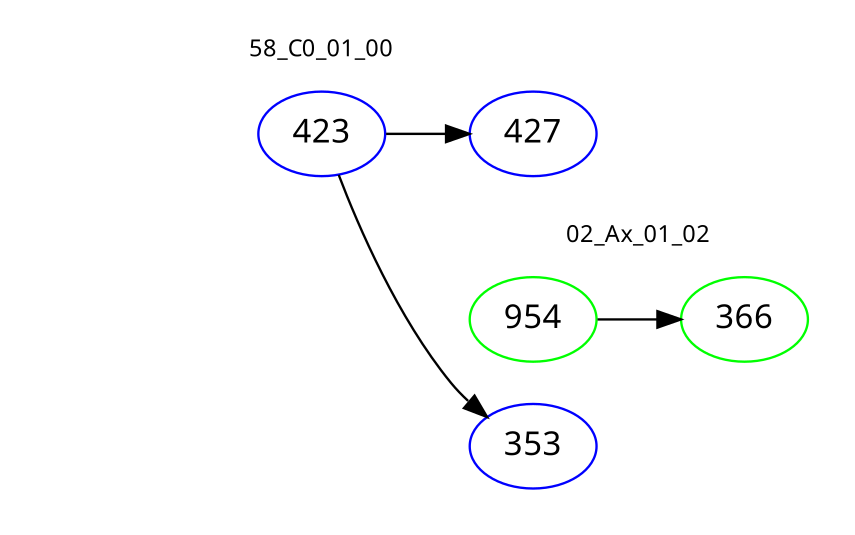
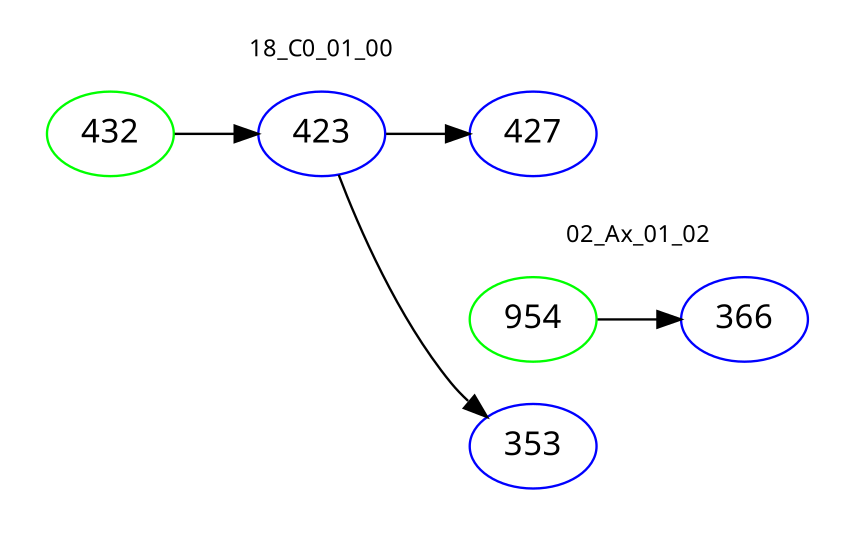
(322, 50) -> (322, 50)
none -> (110, 134)
(745, 319) -> (745, 319)
